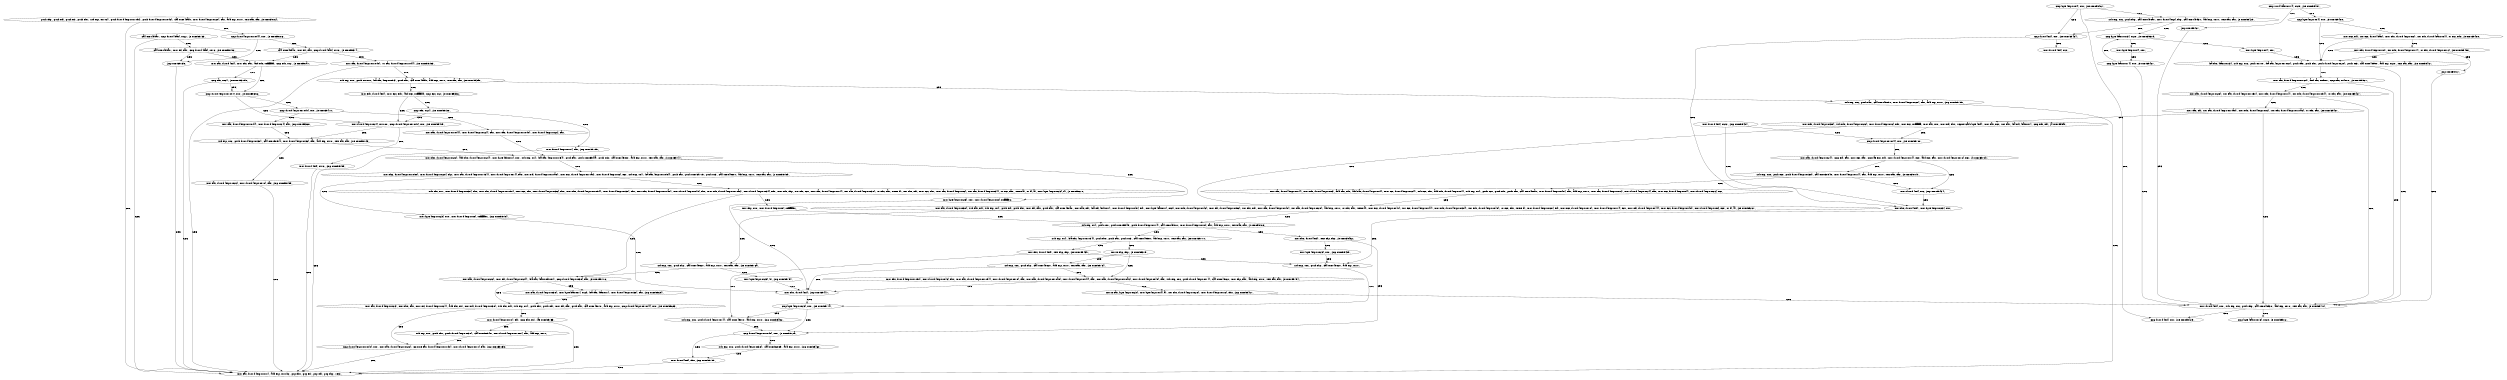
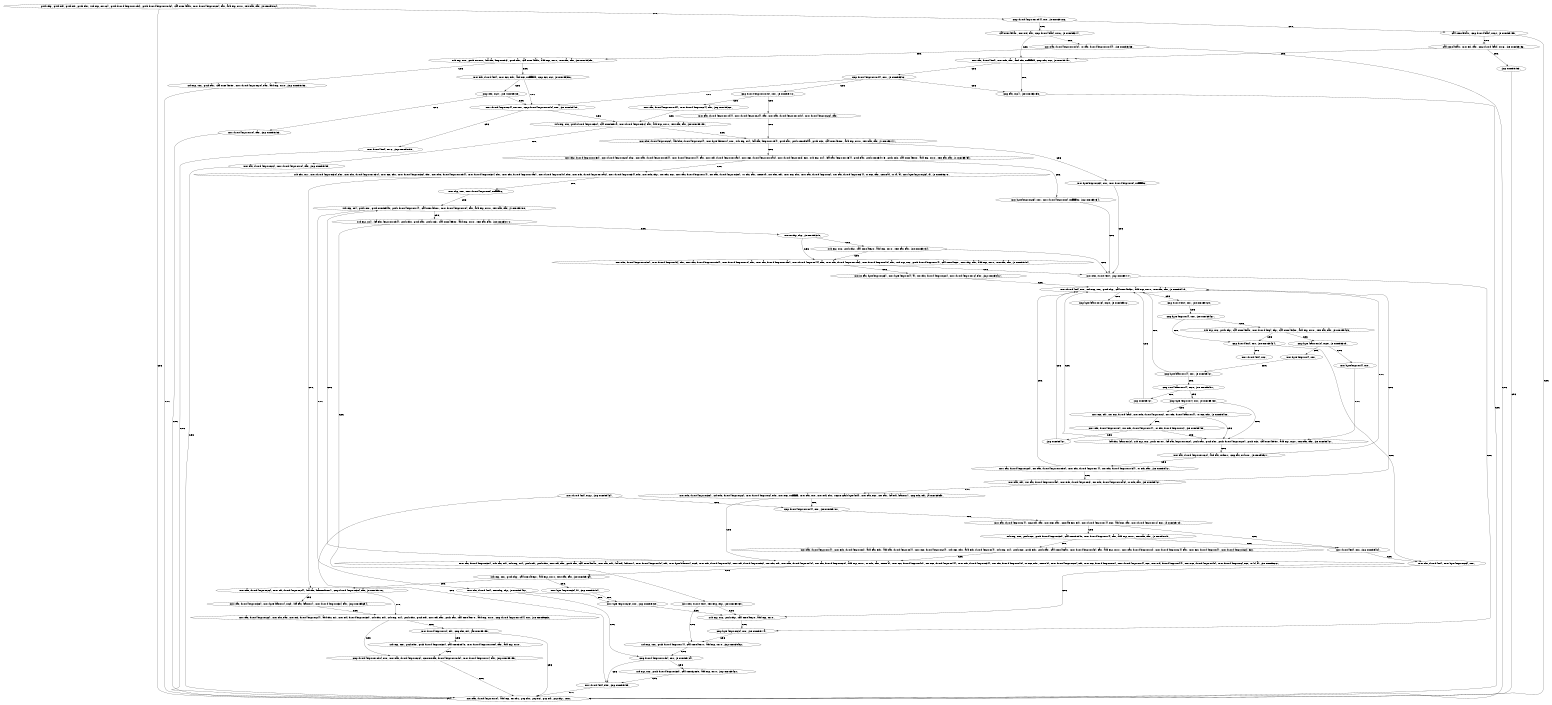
(2103, 50) -> (1189, 380)
(228, 59) -> (1259, 26)
(231, 86) -> (951, 86)
(432, 111) -> (501, 94)
(2123, 168) -> (1190, 309)
(1797, 188) -> (339, 587)
(787, 286) -> (604, 597)
(802, 323) -> none
